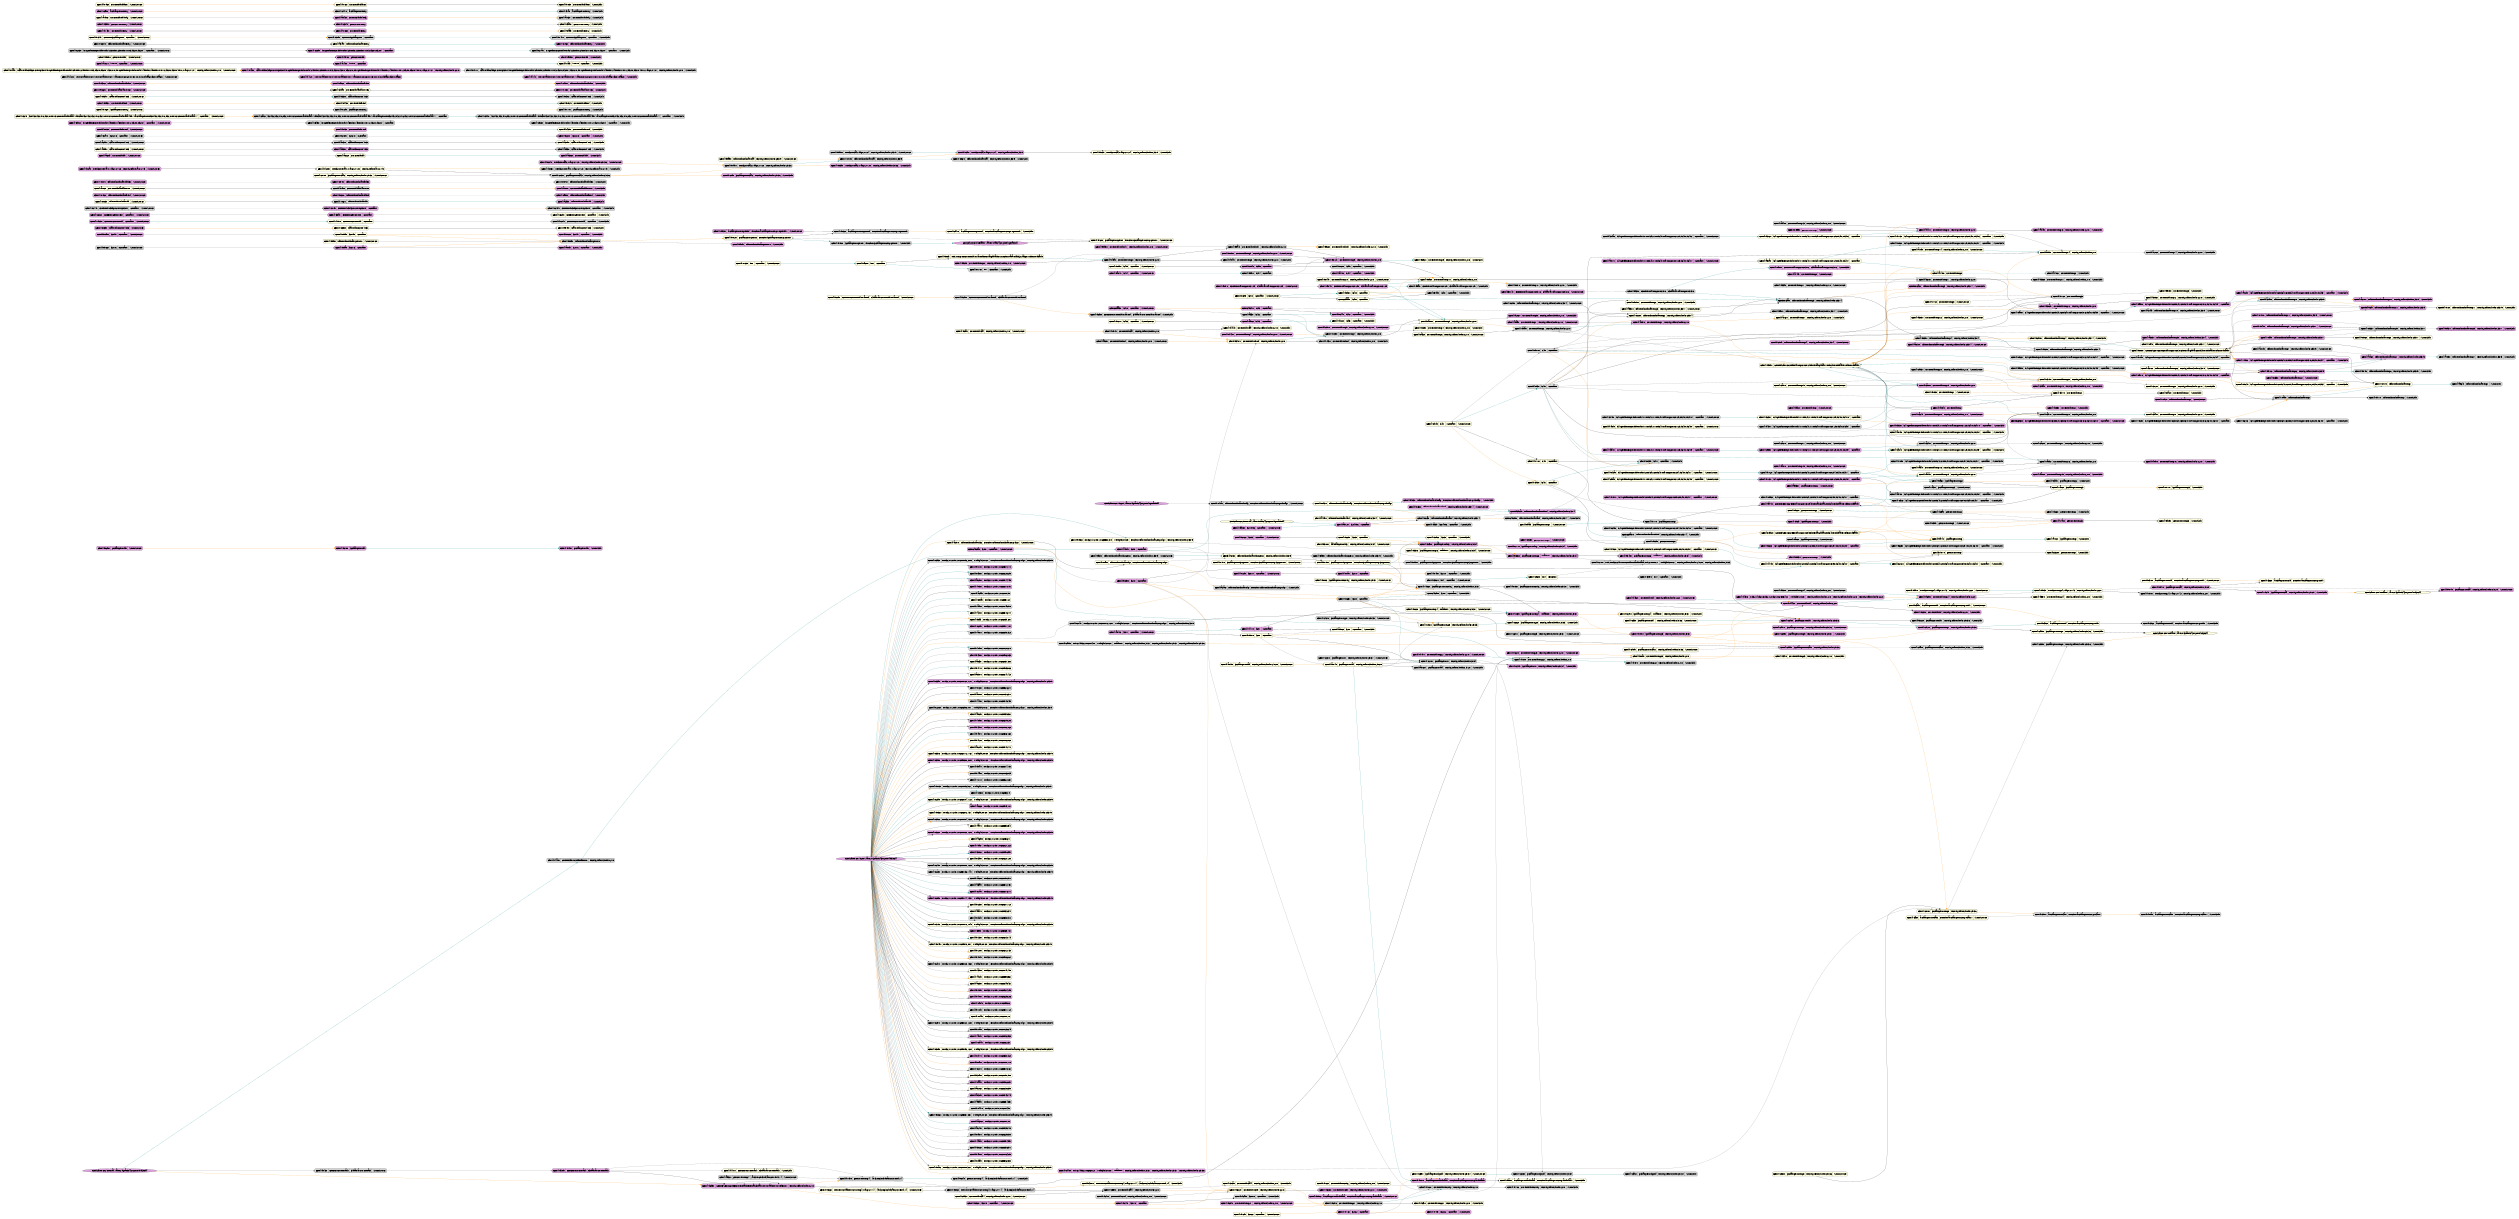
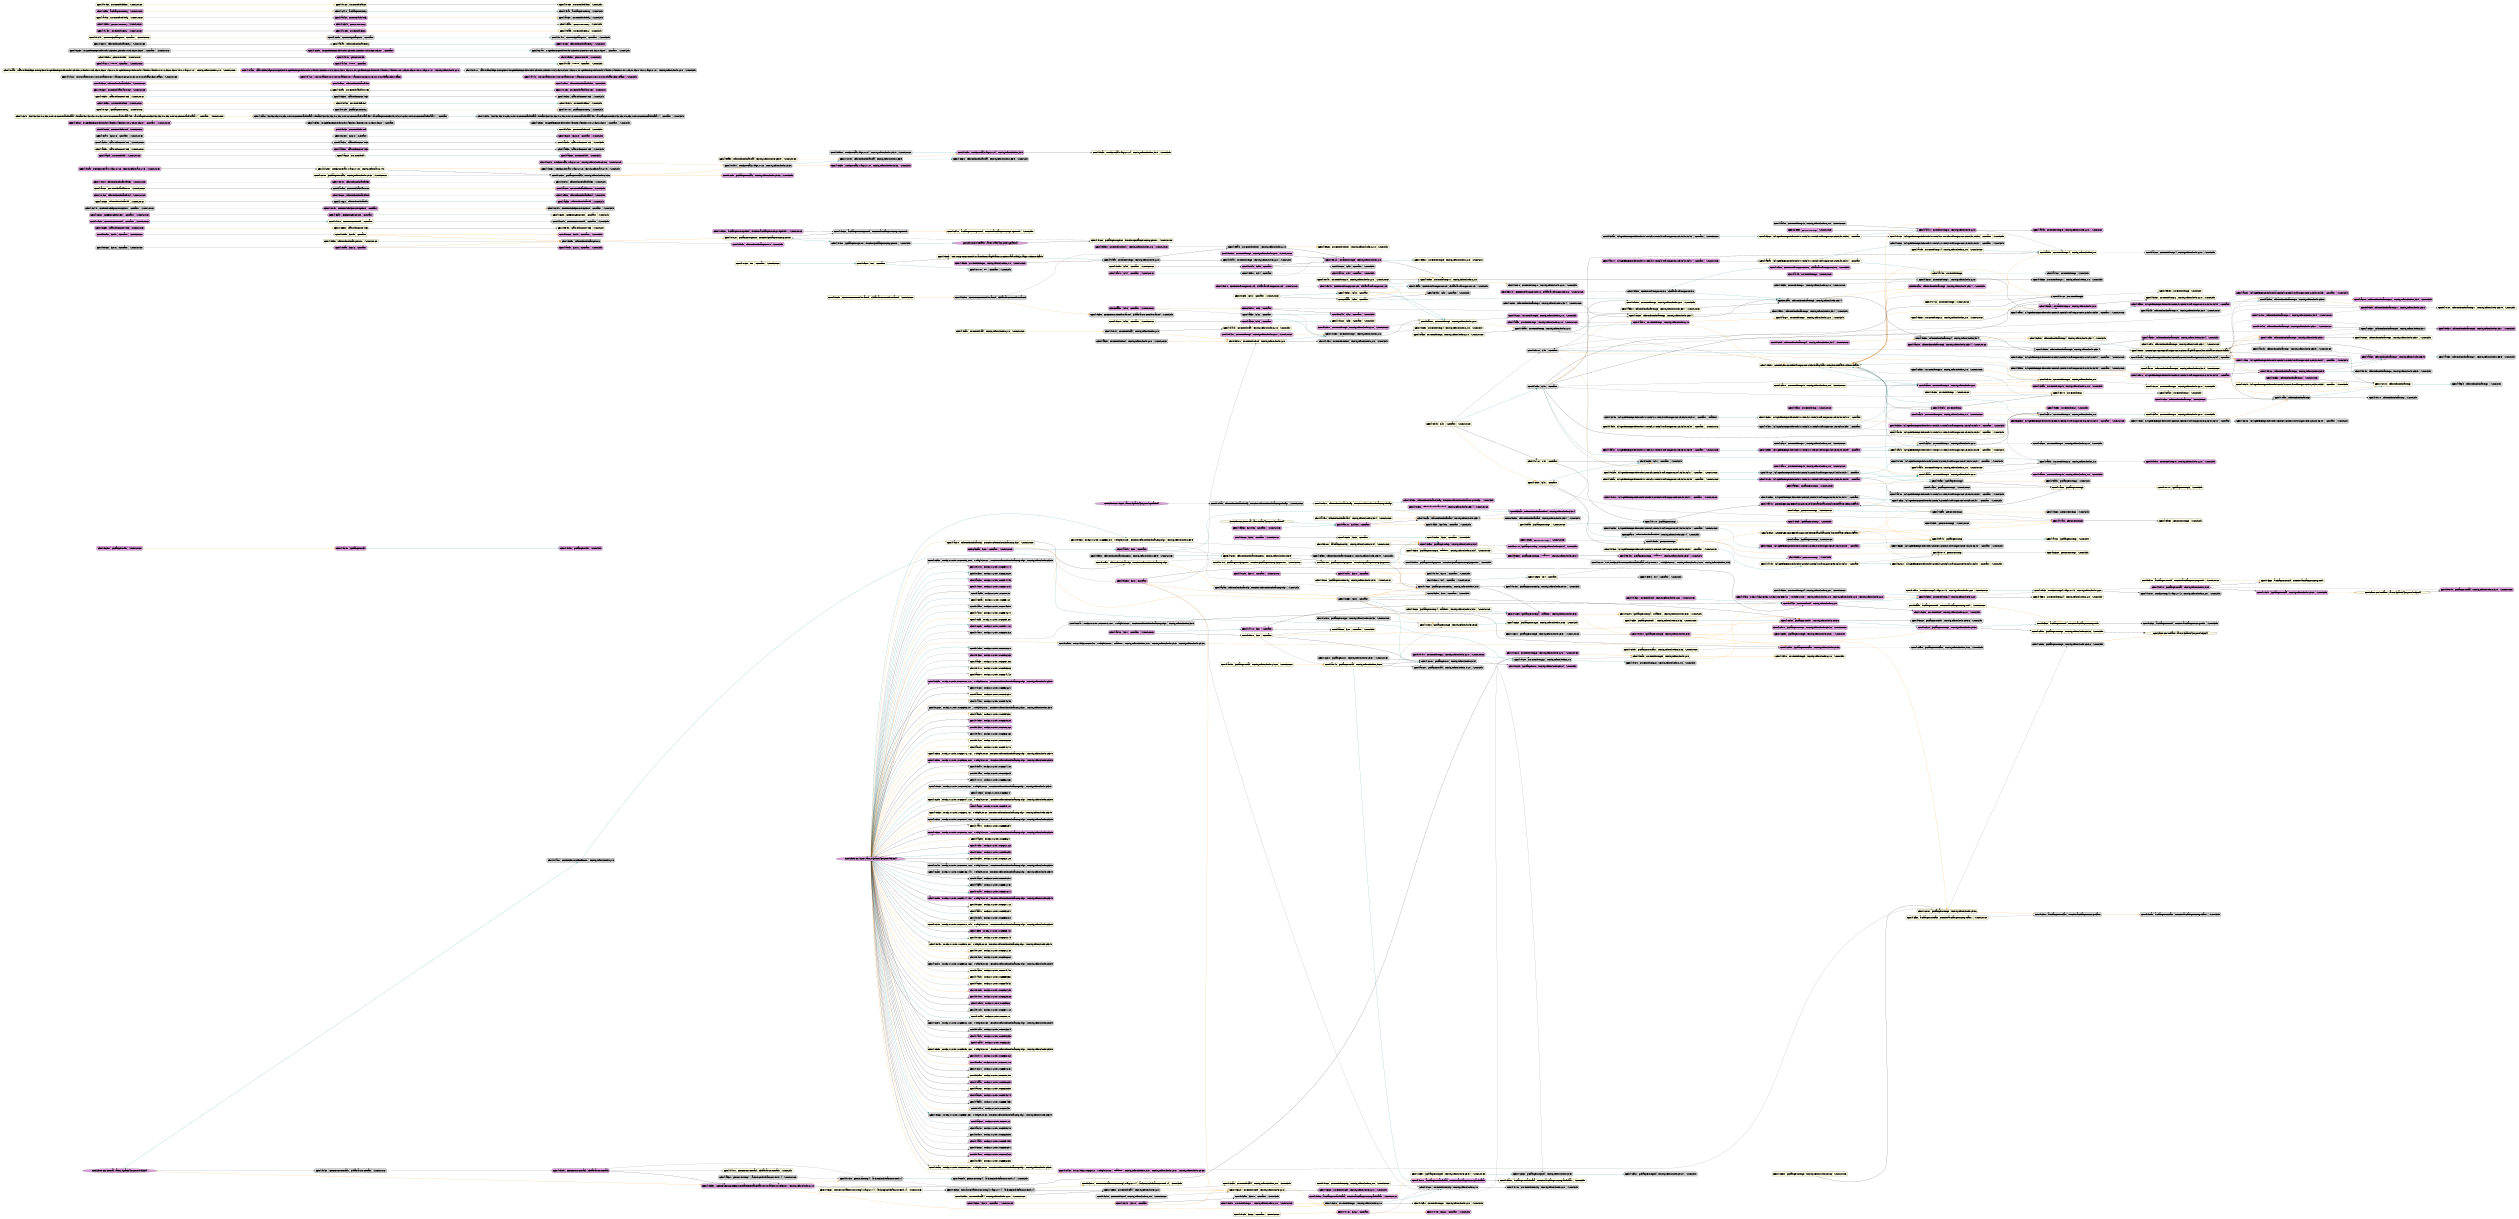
(1713, 417) -> (1713, 417)
(1552, 577) -> (1552, 577)
